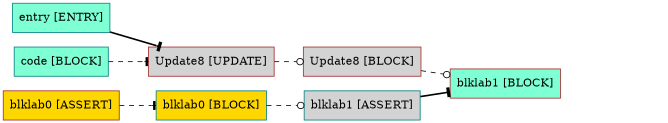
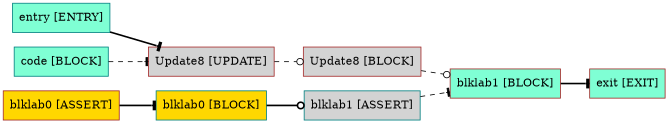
none -> (627, 84)
(433, 95) -> (433, 95)
(136, 105) -> (136, 105)
(282, 105) -> (282, 105)
